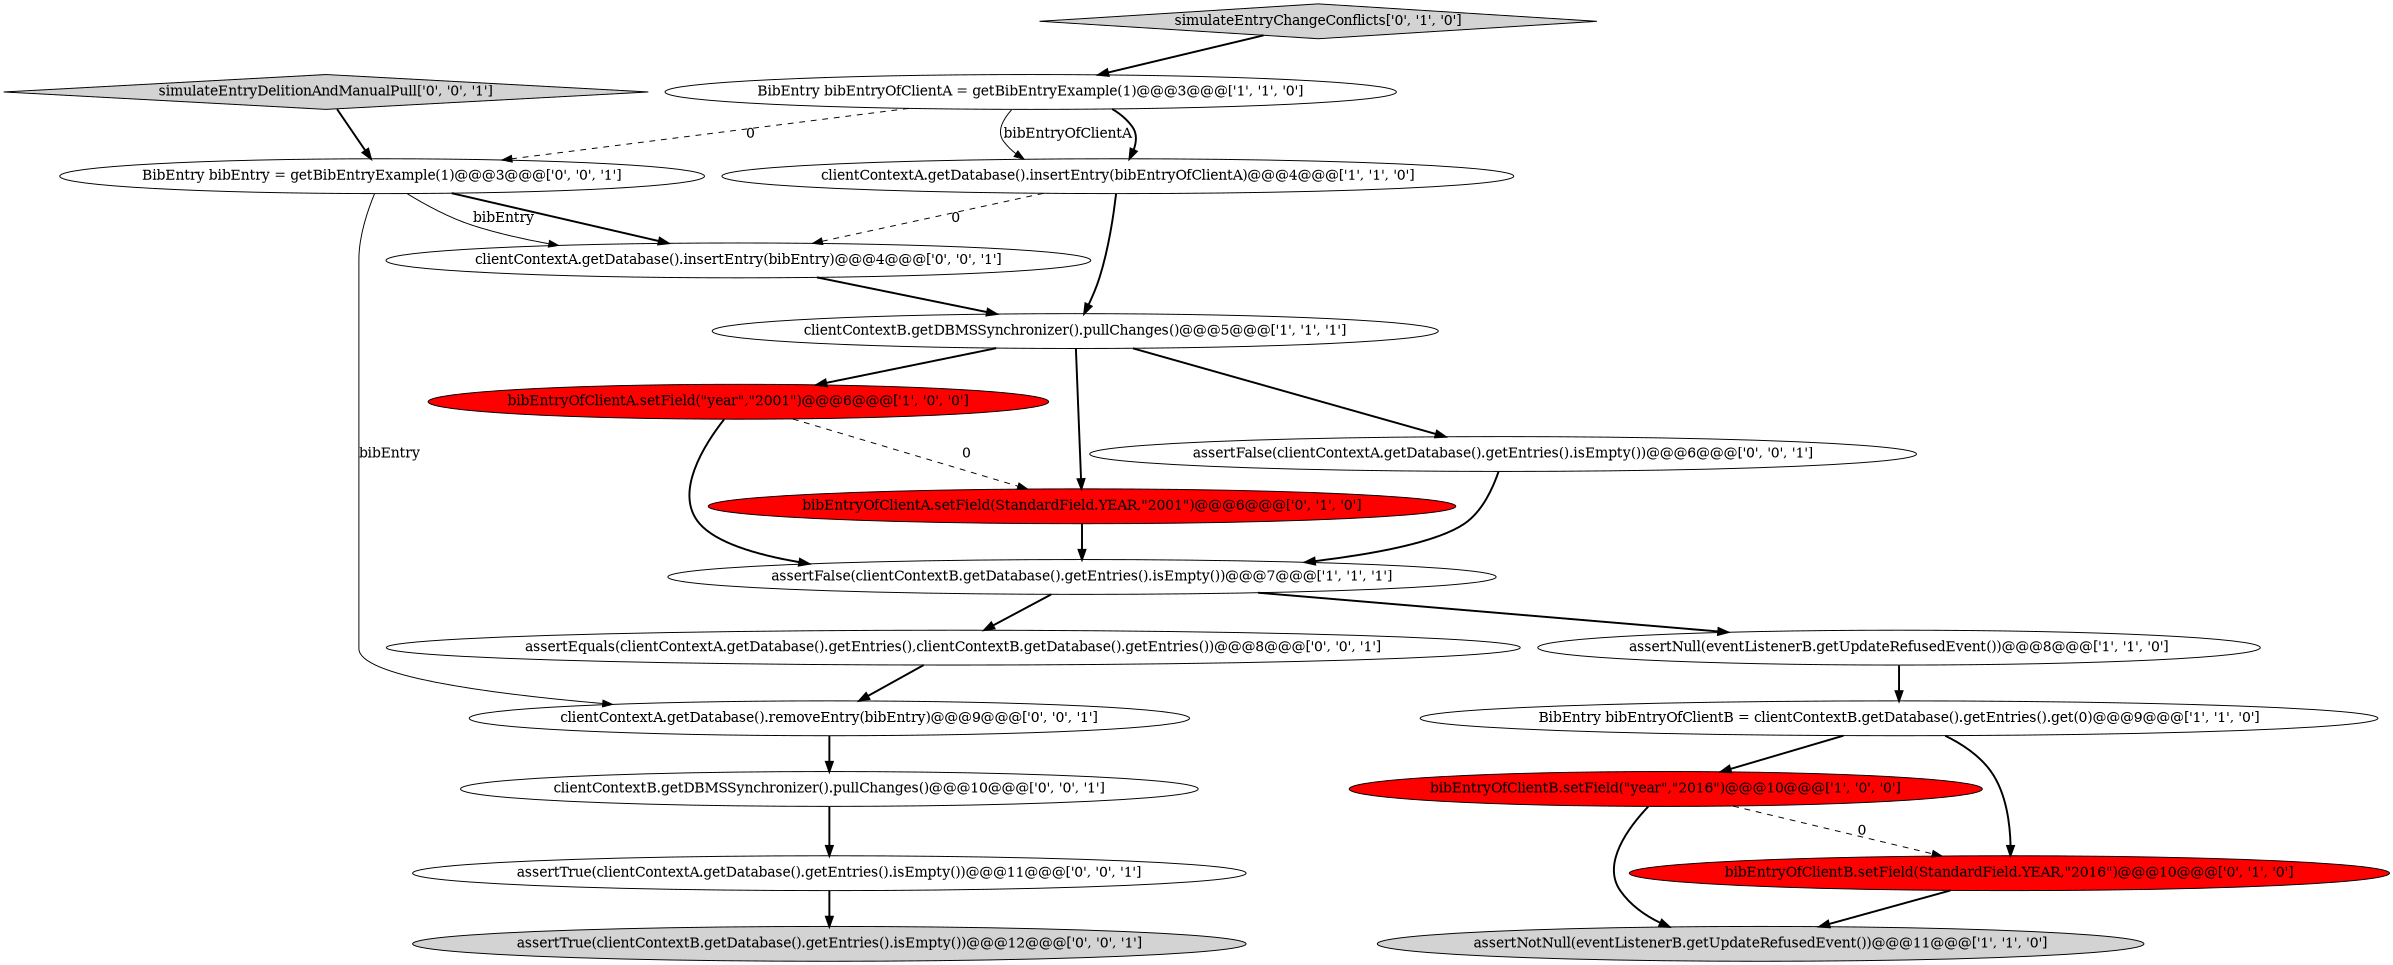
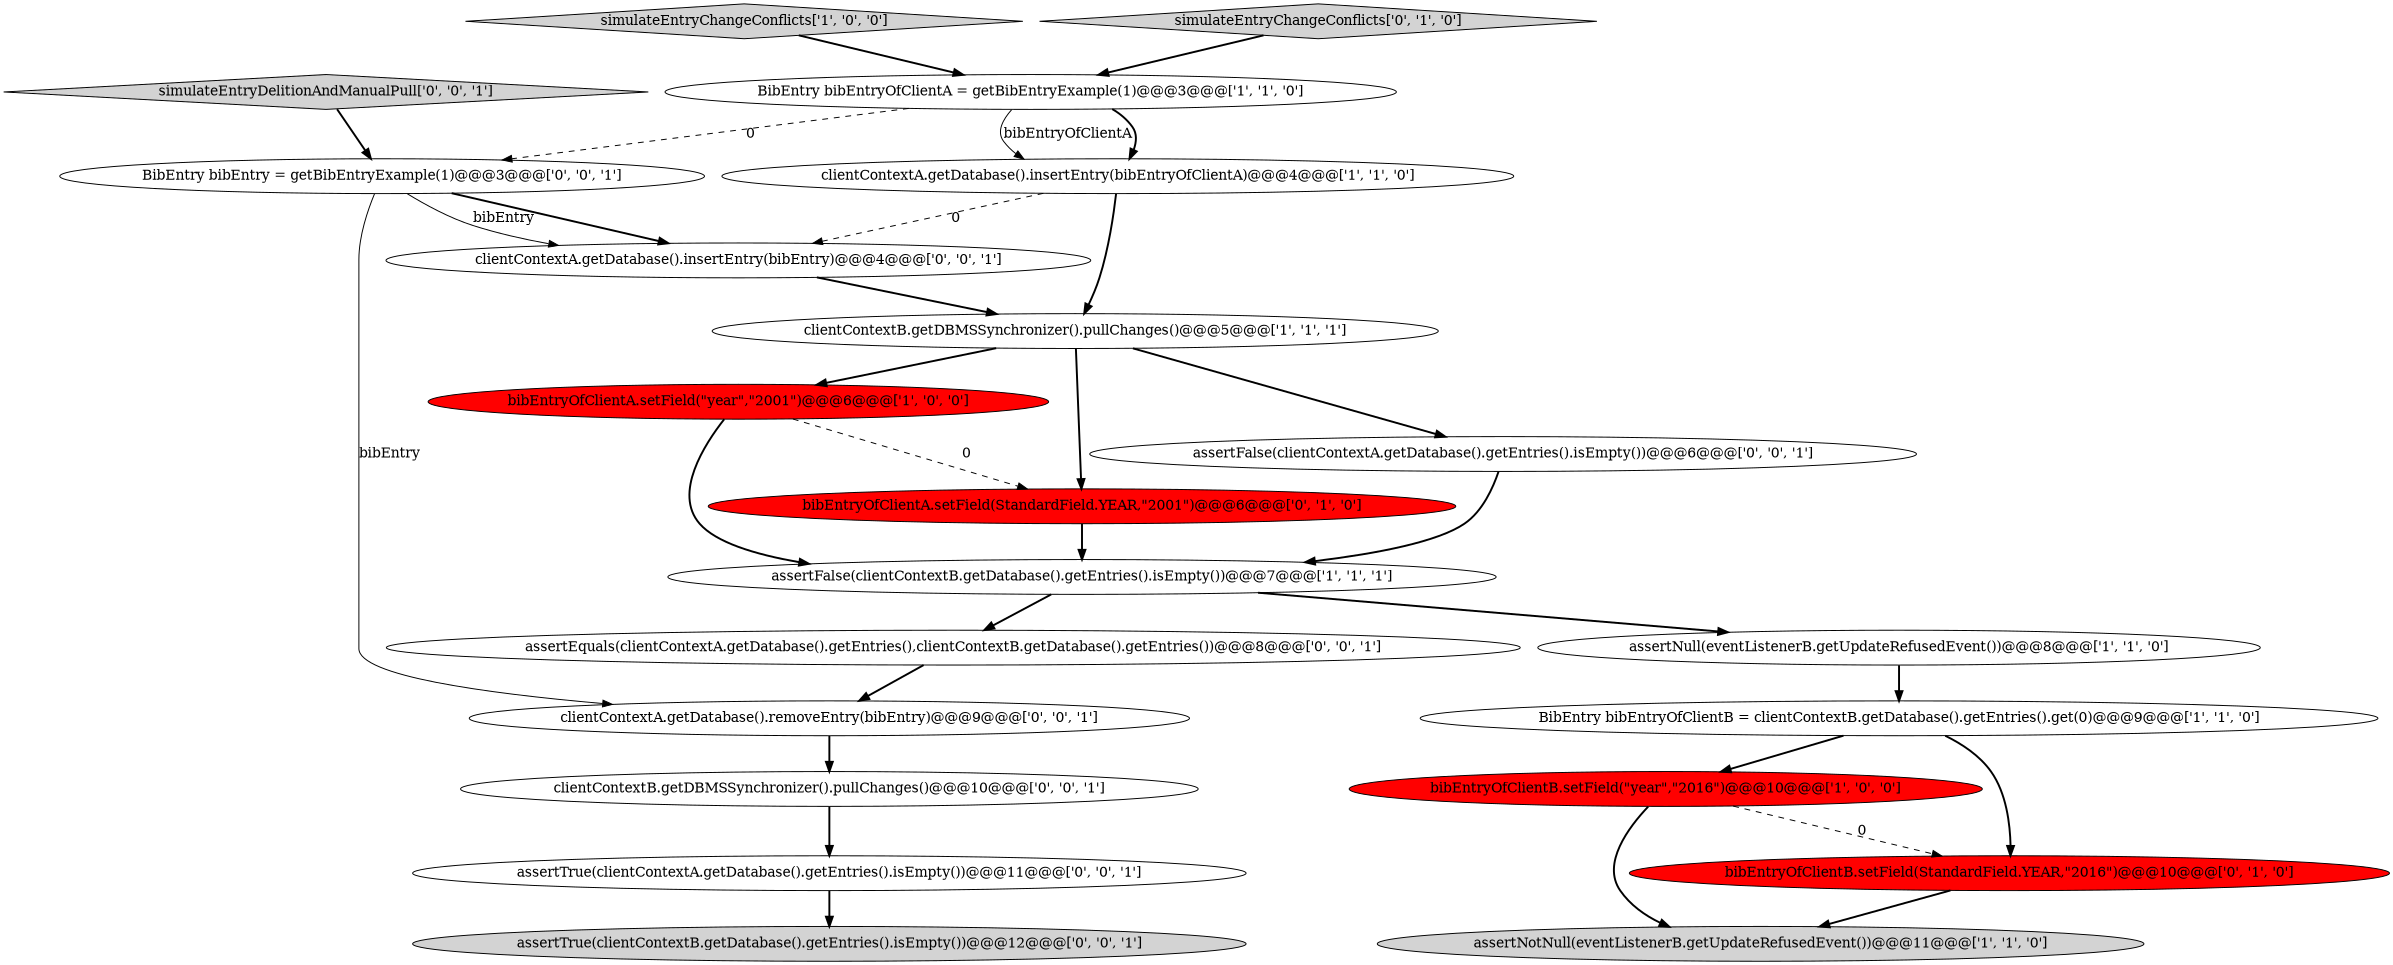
none -> (744, 21)
